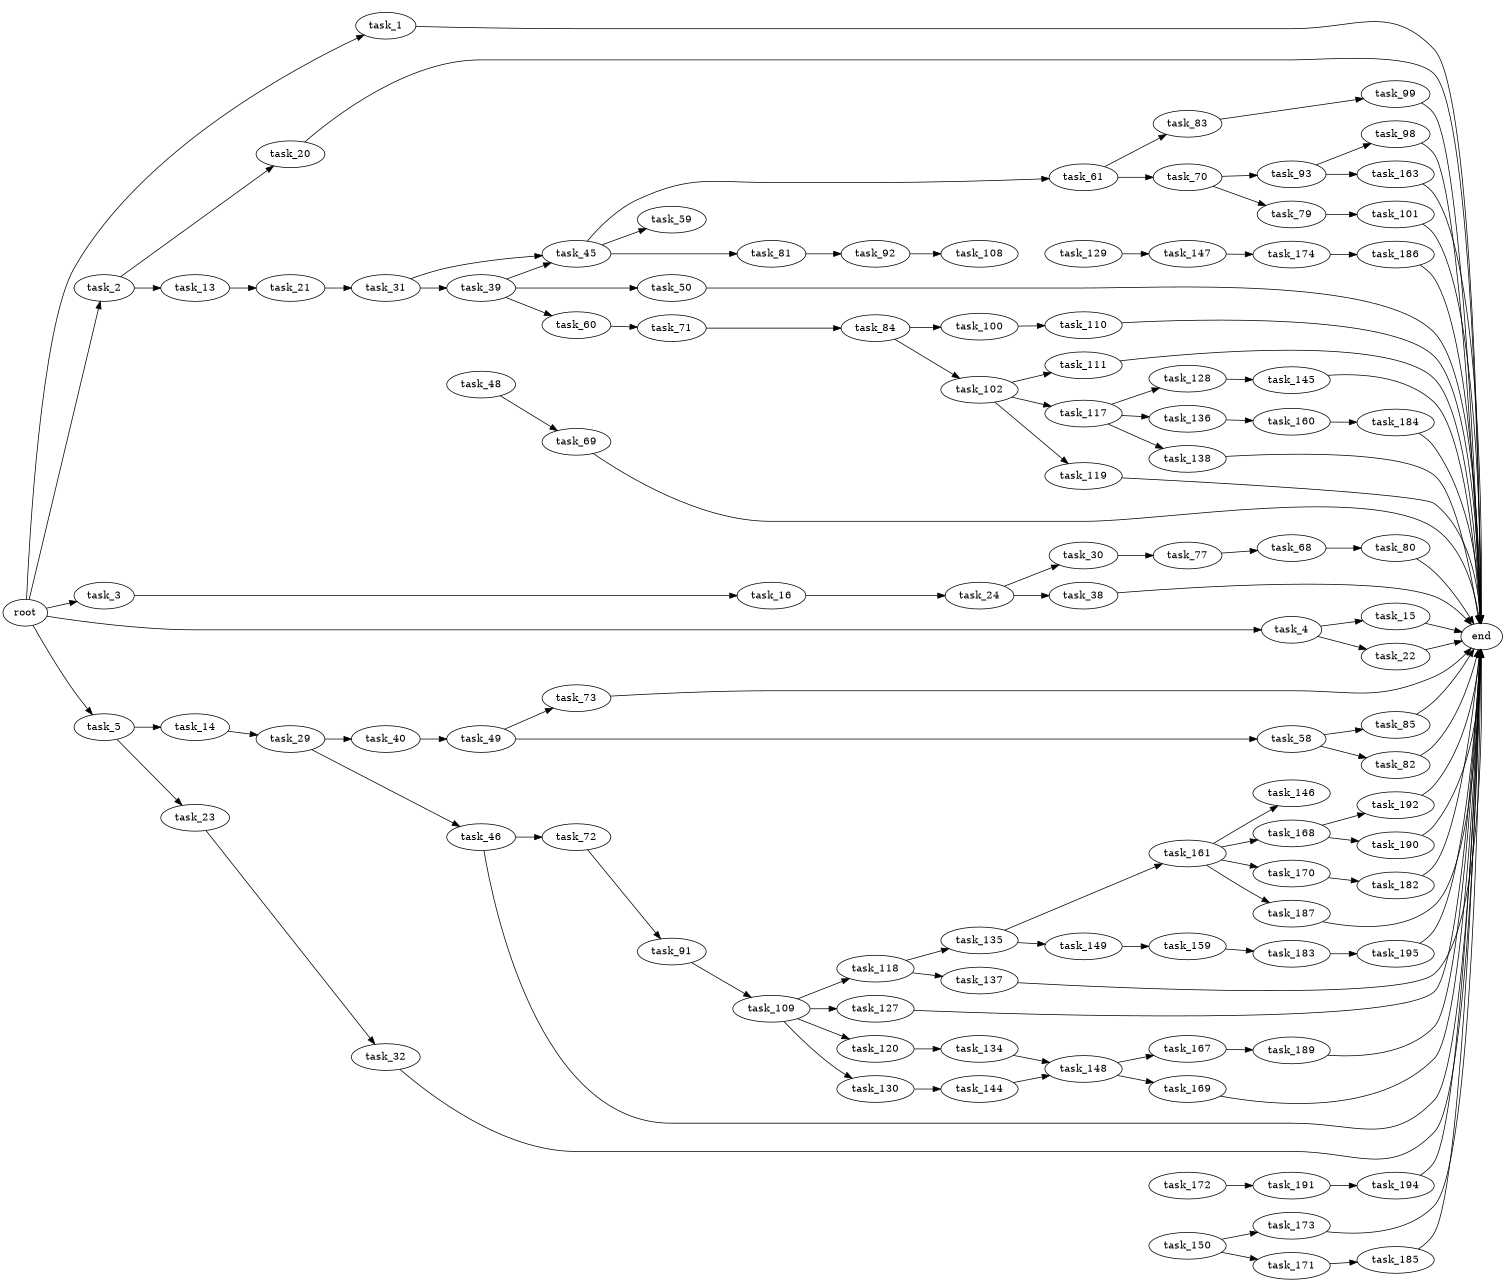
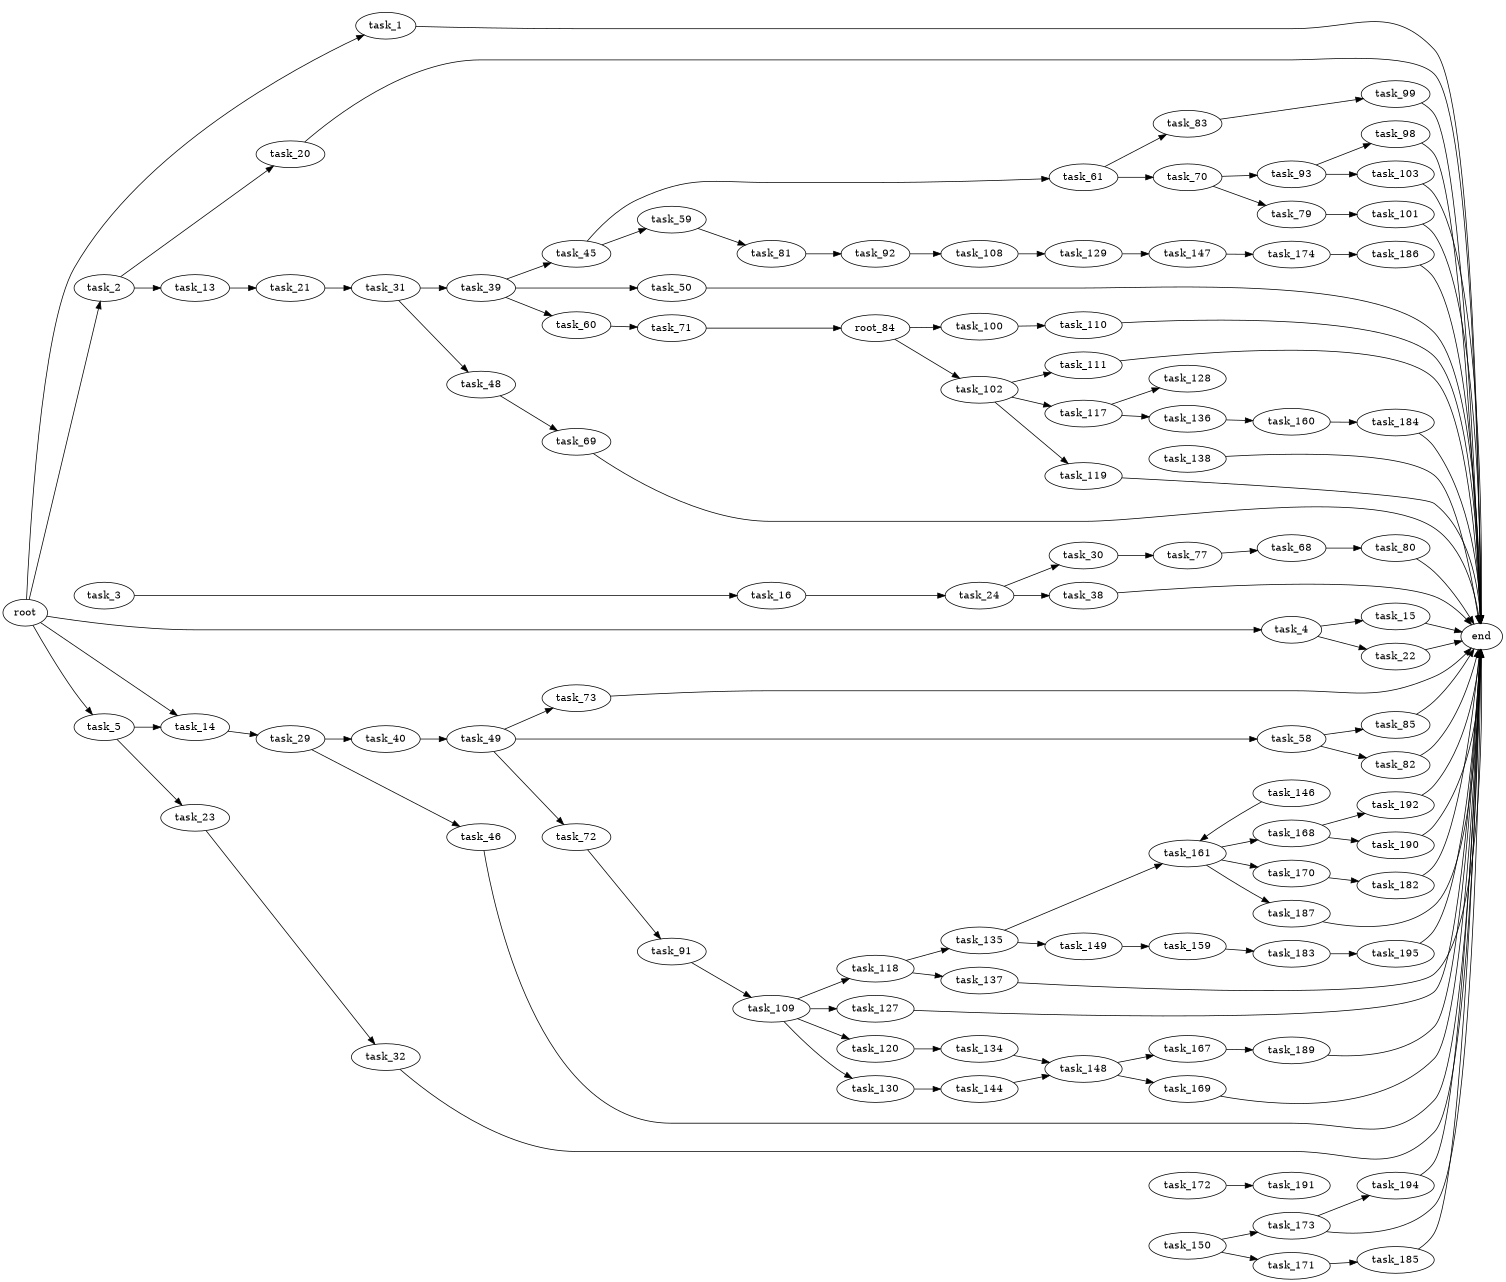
(1396, 174) -> (1396, 174)
(670, 254) -> (718, 236)
none -> (1028, 254)
(472, 263) -> (431, 333)
(875, 328) -> (875, 328)
(1292, 380) -> none
(1132, 435) -> none
(58, 606) -> (106, 667)
(1242, 826) -> (1234, 818)
(525, 837) -> (526, 785)
(1340, 1186) -> (1340, 1207)
